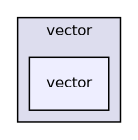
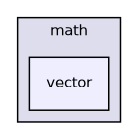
(69, 32) -> (69, 32)
